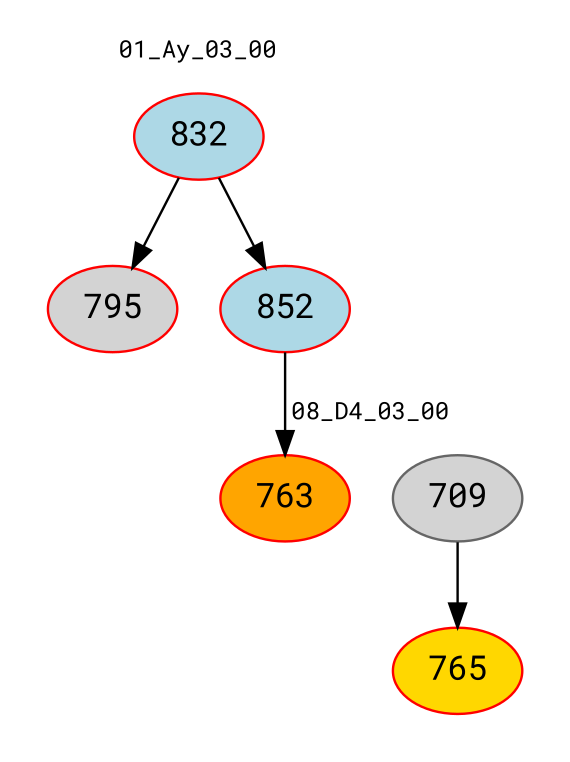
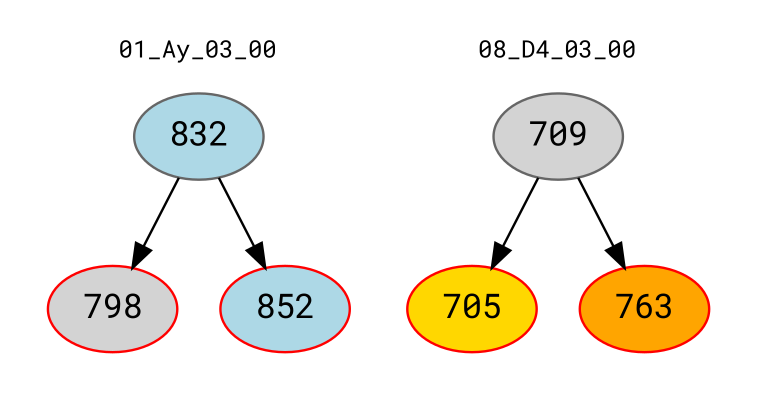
(199, 137) -> (199, 137)
(113, 309) -> (113, 309)
(285, 405) -> (596, 212)
(458, 671) -> (472, 309)
